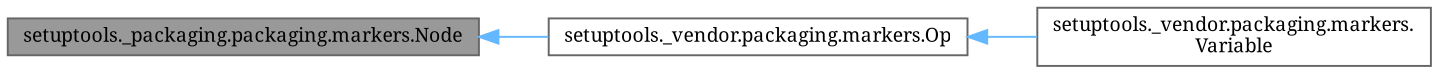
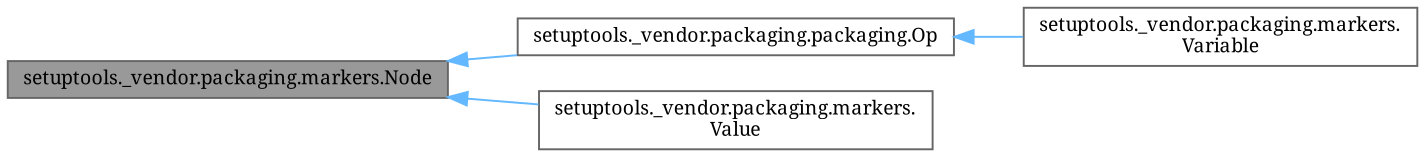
(243, 37) -> (228, 79)
(758, 37) -> (736, 37)
none -> (736, 120)
